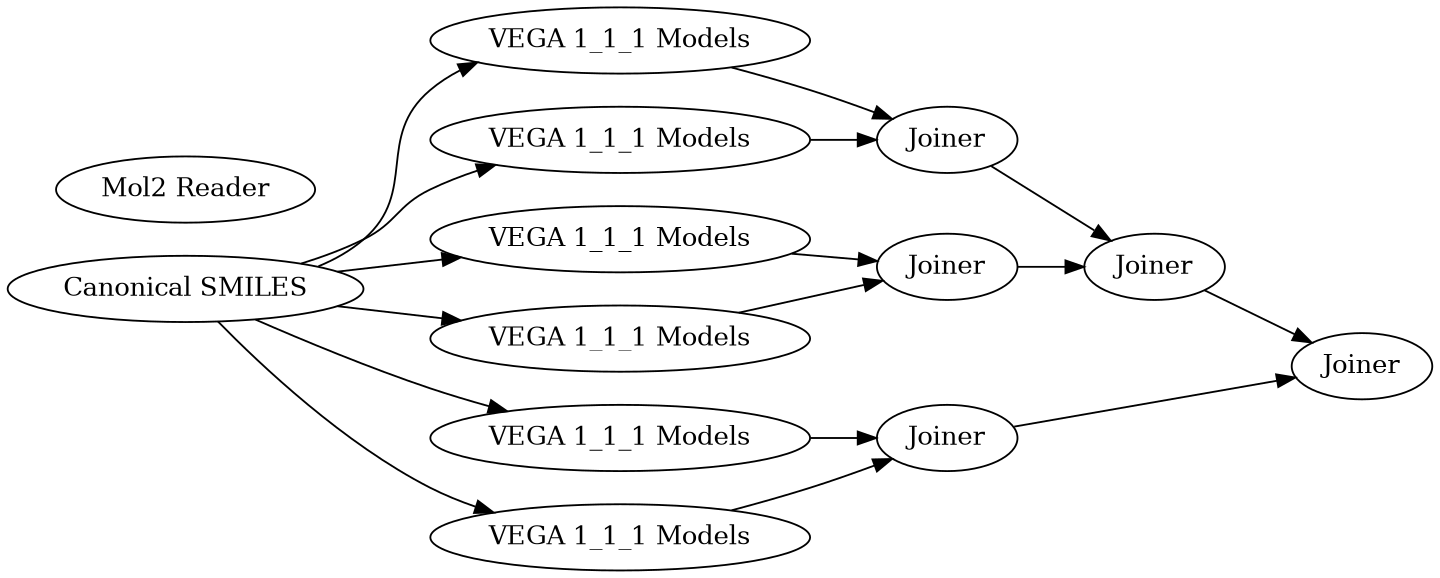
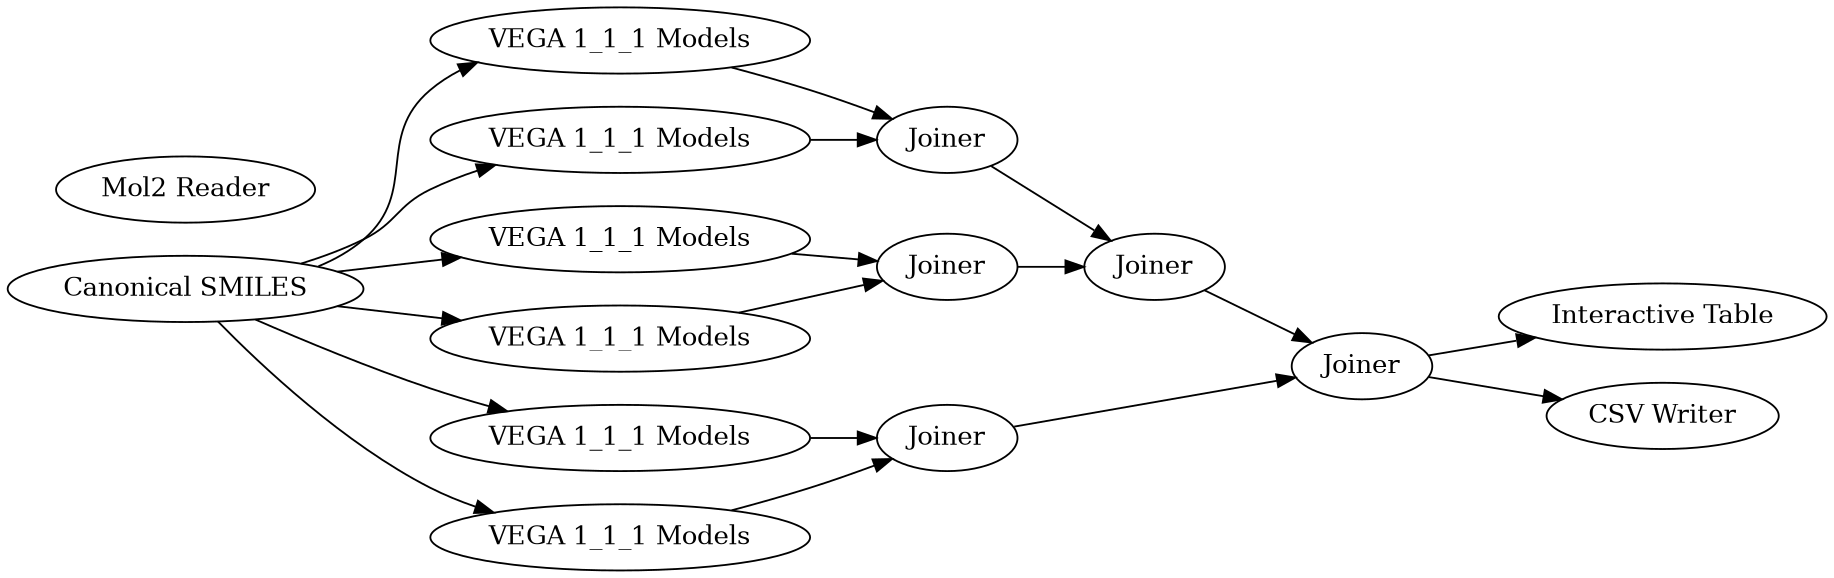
none -> (1663, 317)
none -> (1663, 416)
